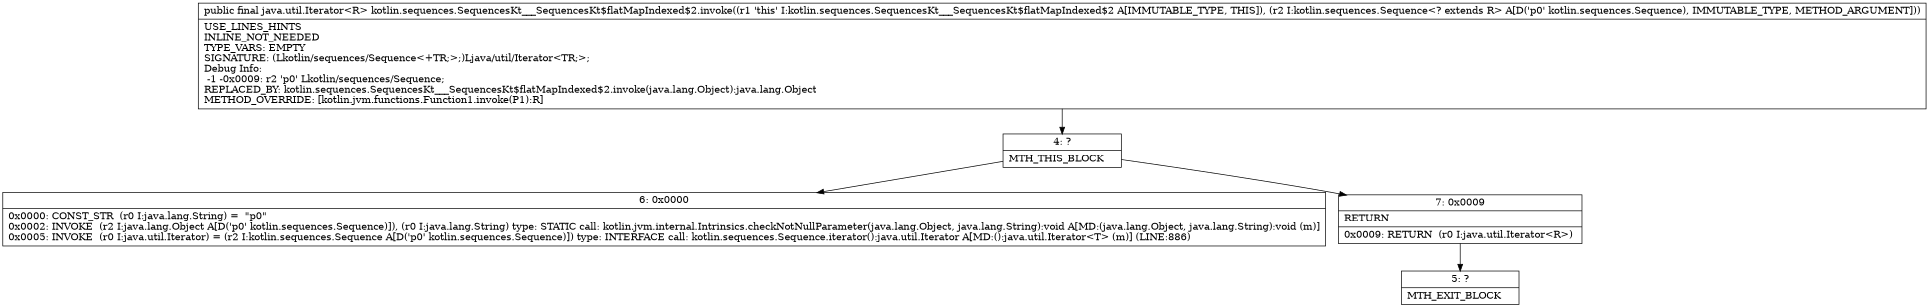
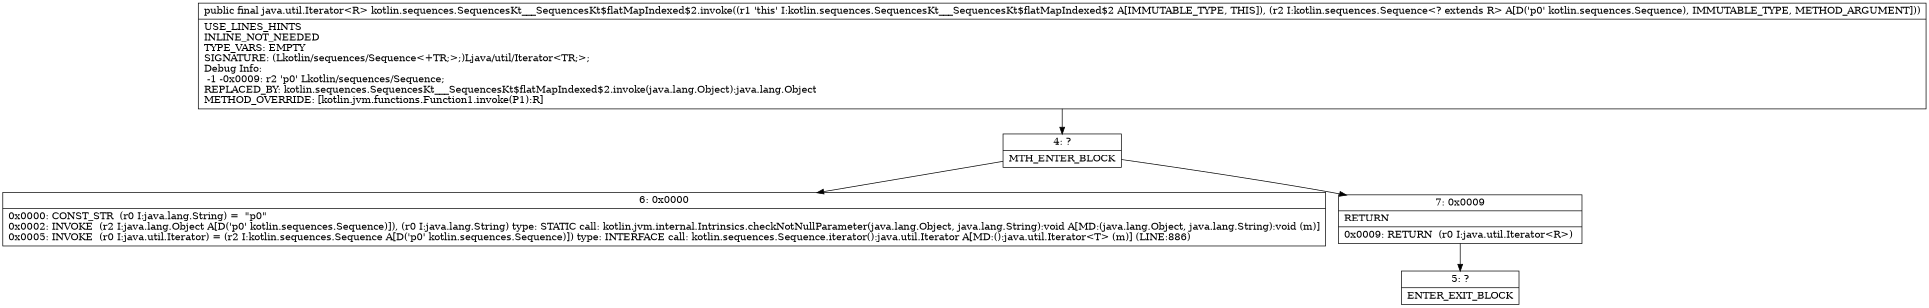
(1056, 159) -> (1062, 159)
(1454, 296) -> (1460, 296)
